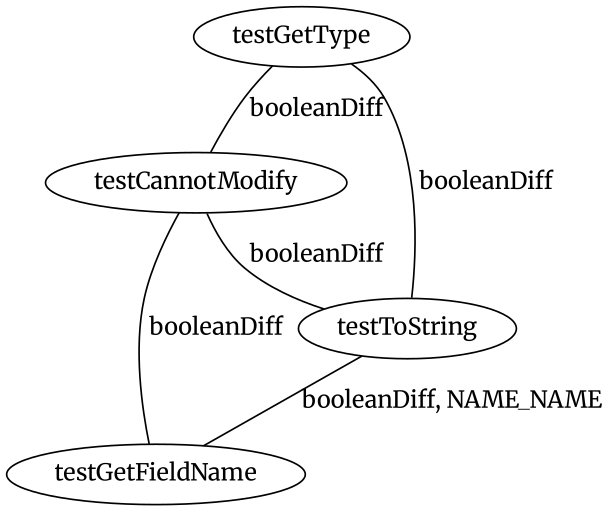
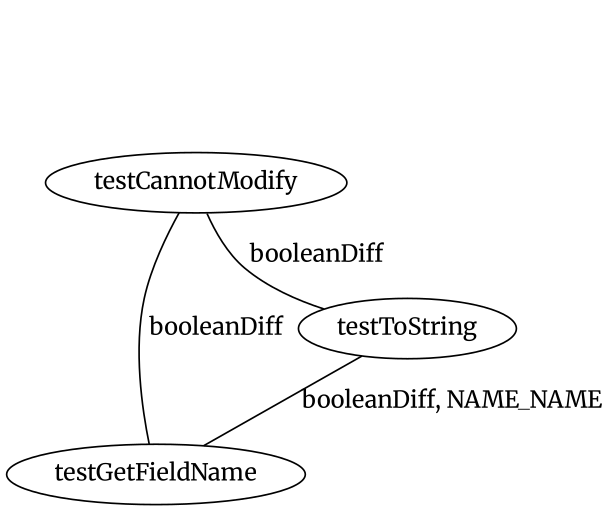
(302, 37) -> none
